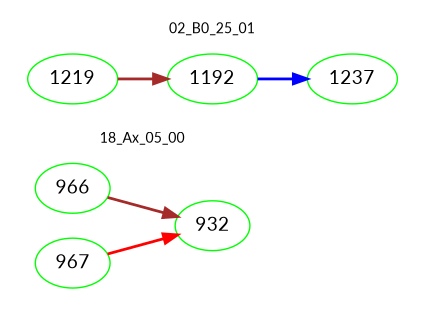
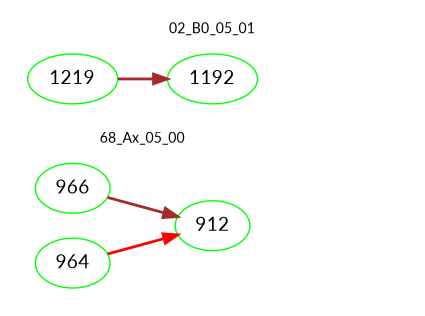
(213, 30) -> (213, 30)
(352, 79) -> none
(143, 139) -> (143, 139)
(213, 226) -> (213, 226)
(73, 263) -> (73, 263)
